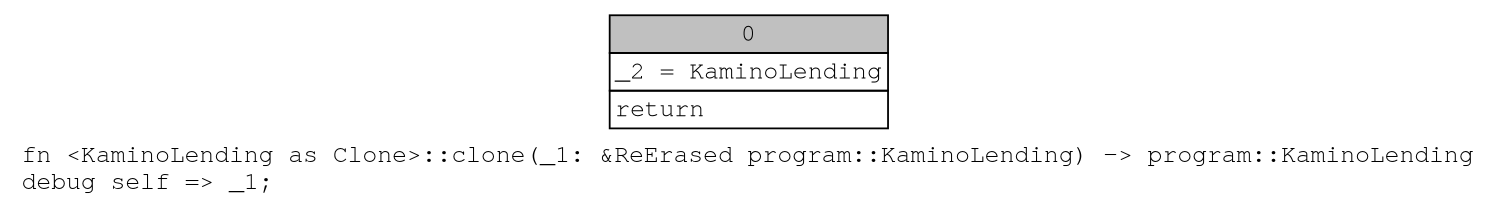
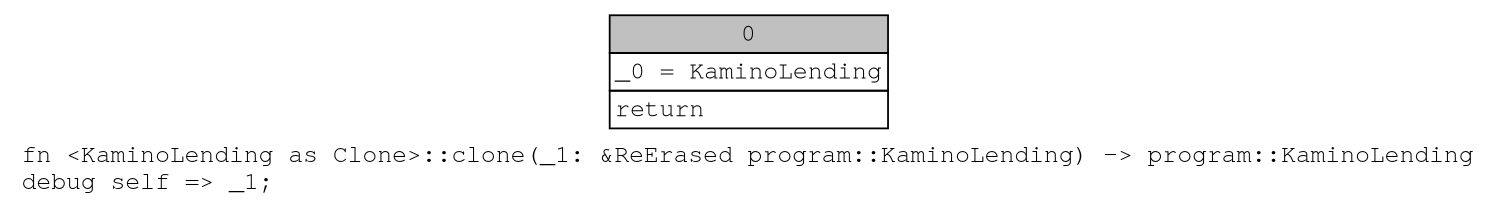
(749, 71) -> (749, 71)
